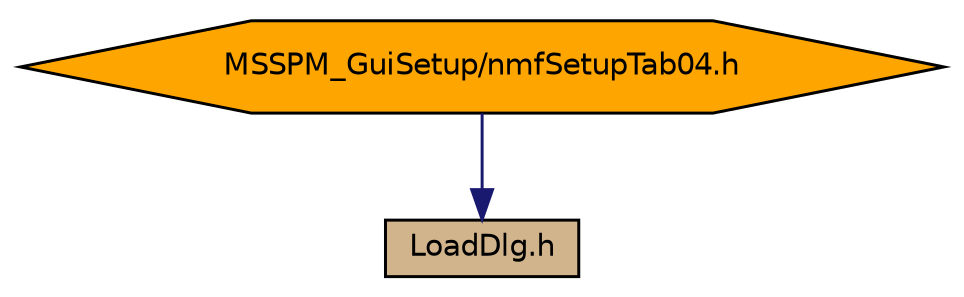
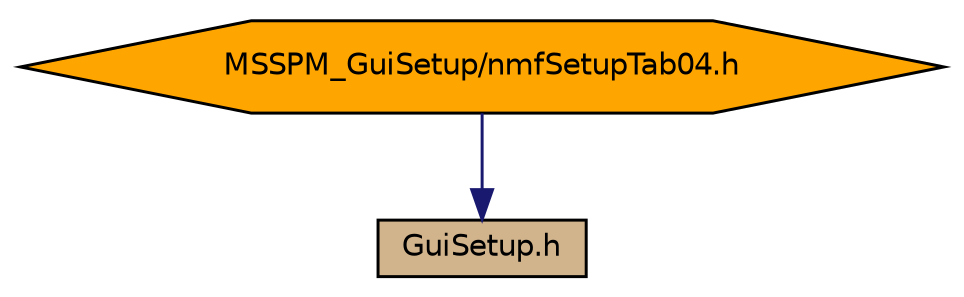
(482, 248) -> (482, 248)
